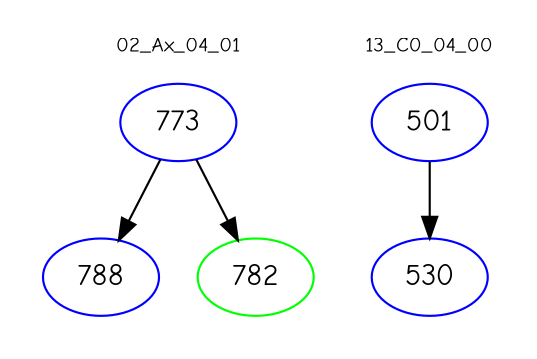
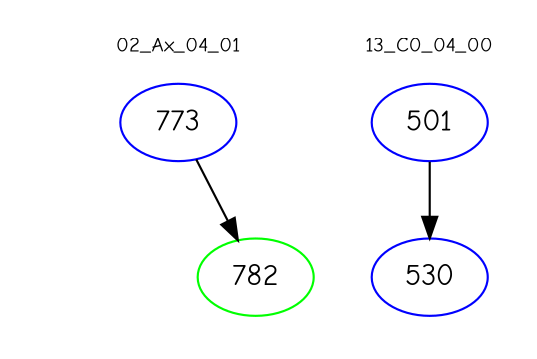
(101, 277) -> none
